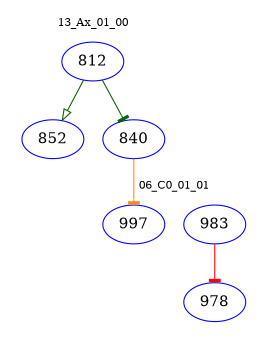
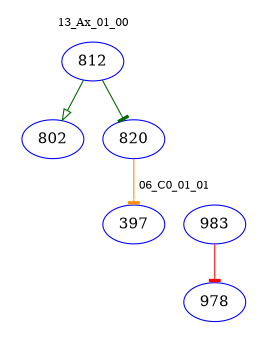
(53, 139) -> (53, 139)
(134, 139) -> (134, 139)
(134, 224) -> (134, 224)
